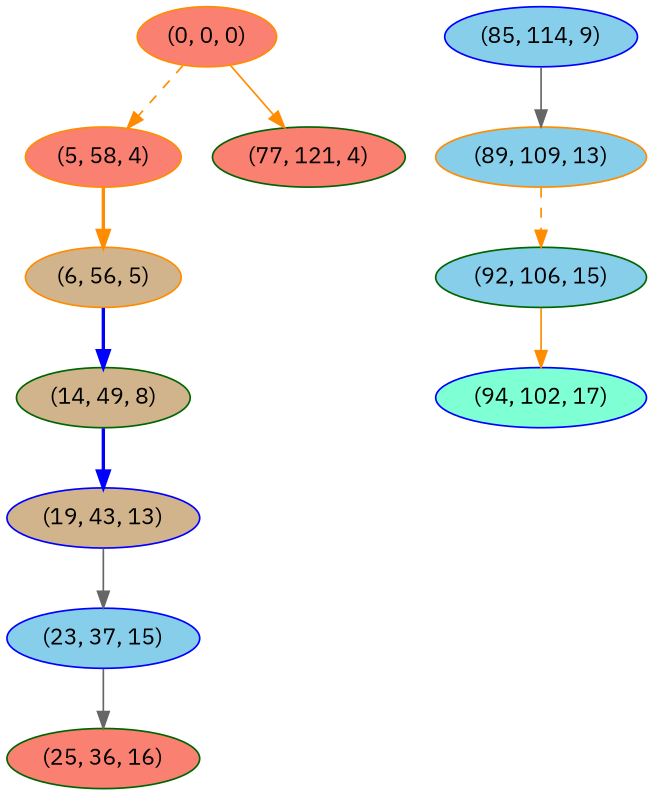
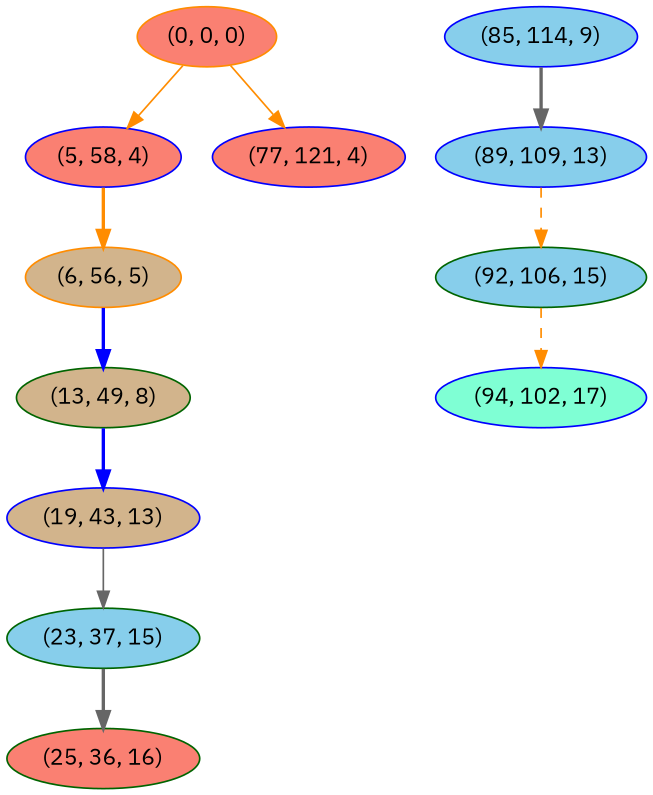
(541, 89) -> (541, 89)
(161, 91) -> (161, 91)
(103, 157) -> (103, 157)
(309, 157) -> (309, 157)
(541, 157) -> (541, 157)
(541, 329) -> (541, 329)
(103, 398) -> (103, 398)
(103, 638) -> (103, 638)
(103, 690) -> (103, 690)
